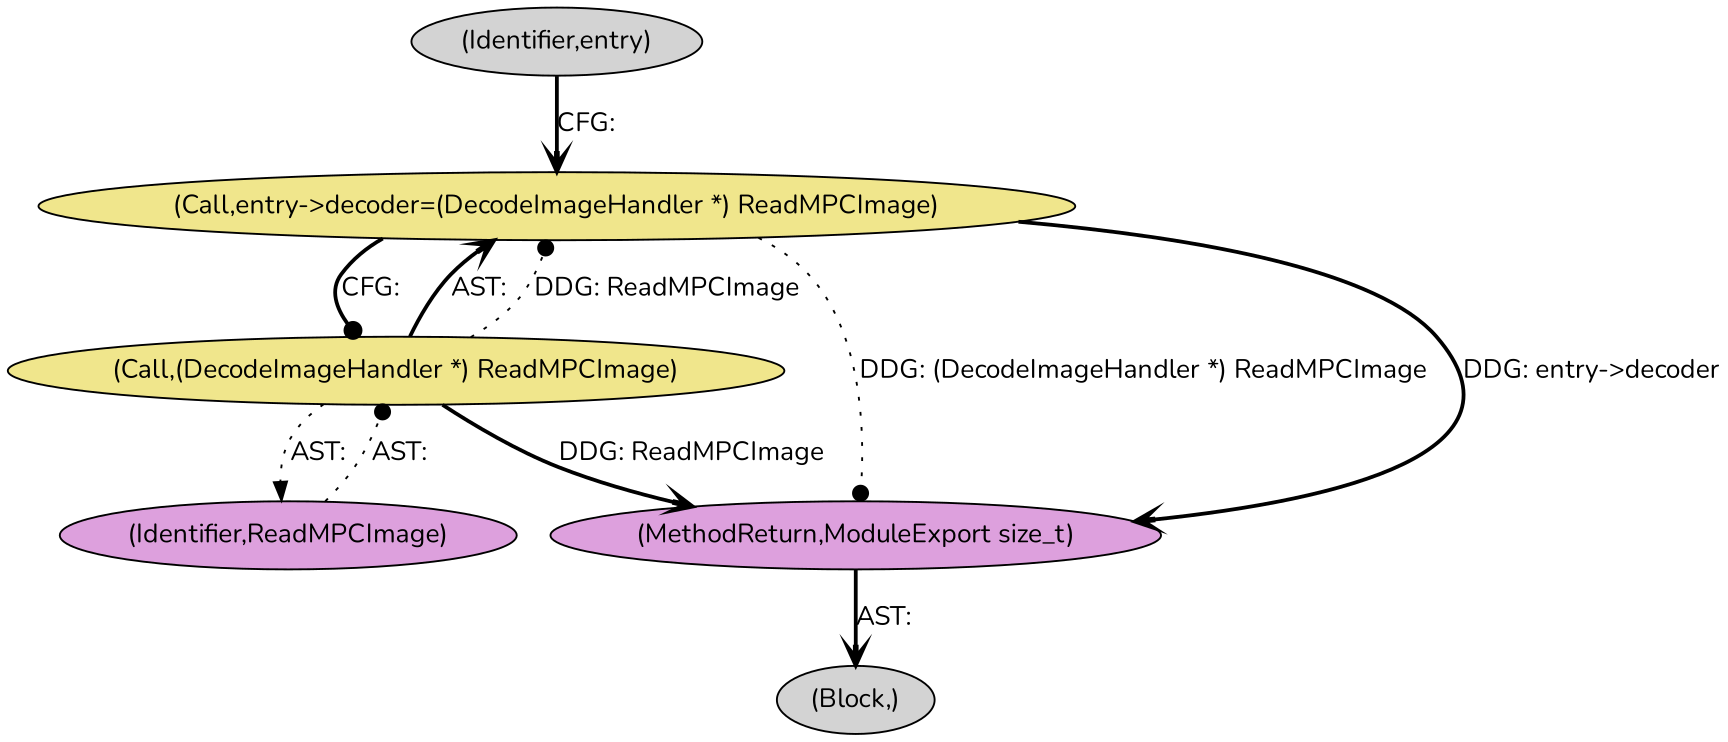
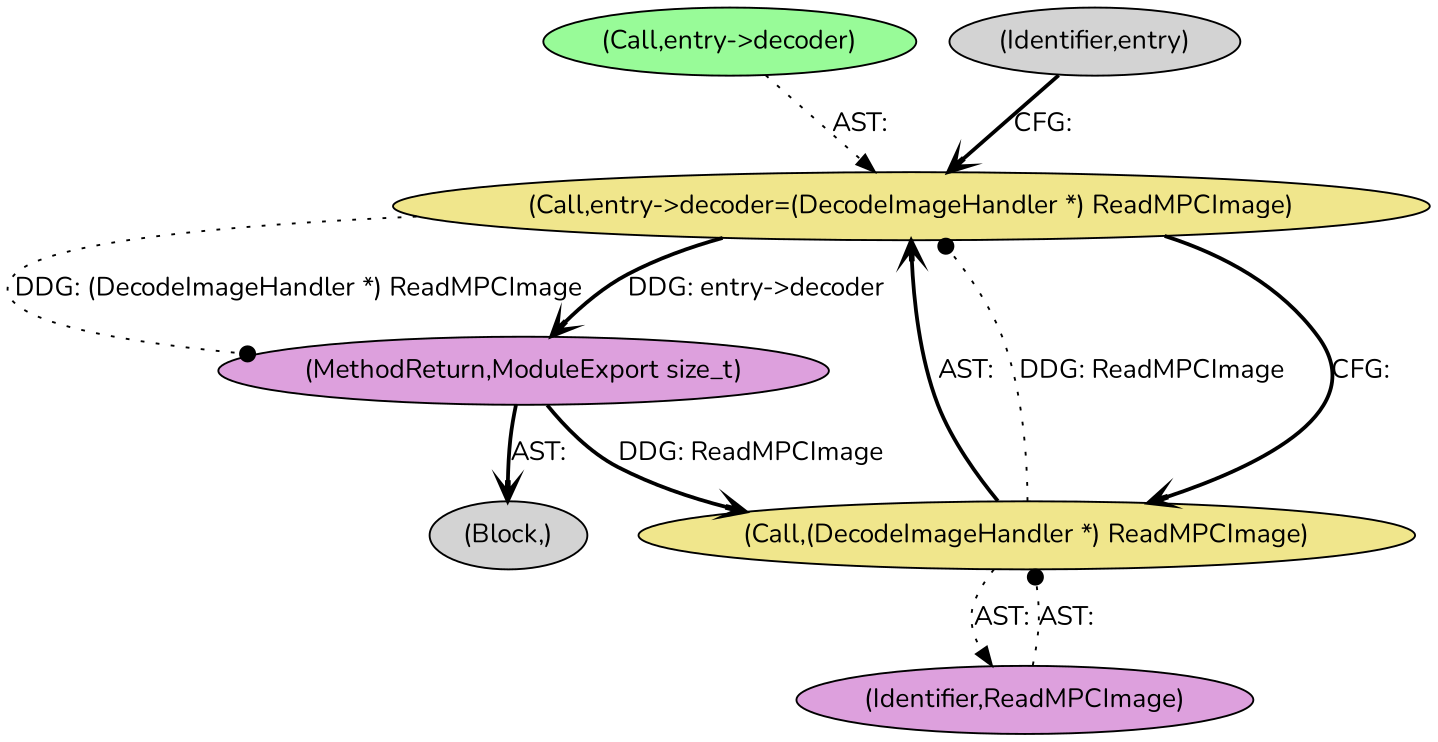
none -> (730, 42)
(342, 274) -> (1331, 369)
(553, 465) -> (628, 472)
